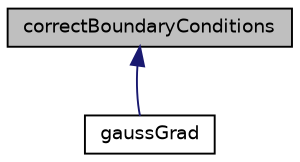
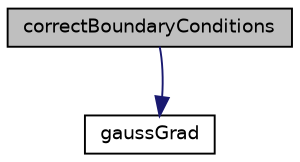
(137, 91) -> (162, 72)
